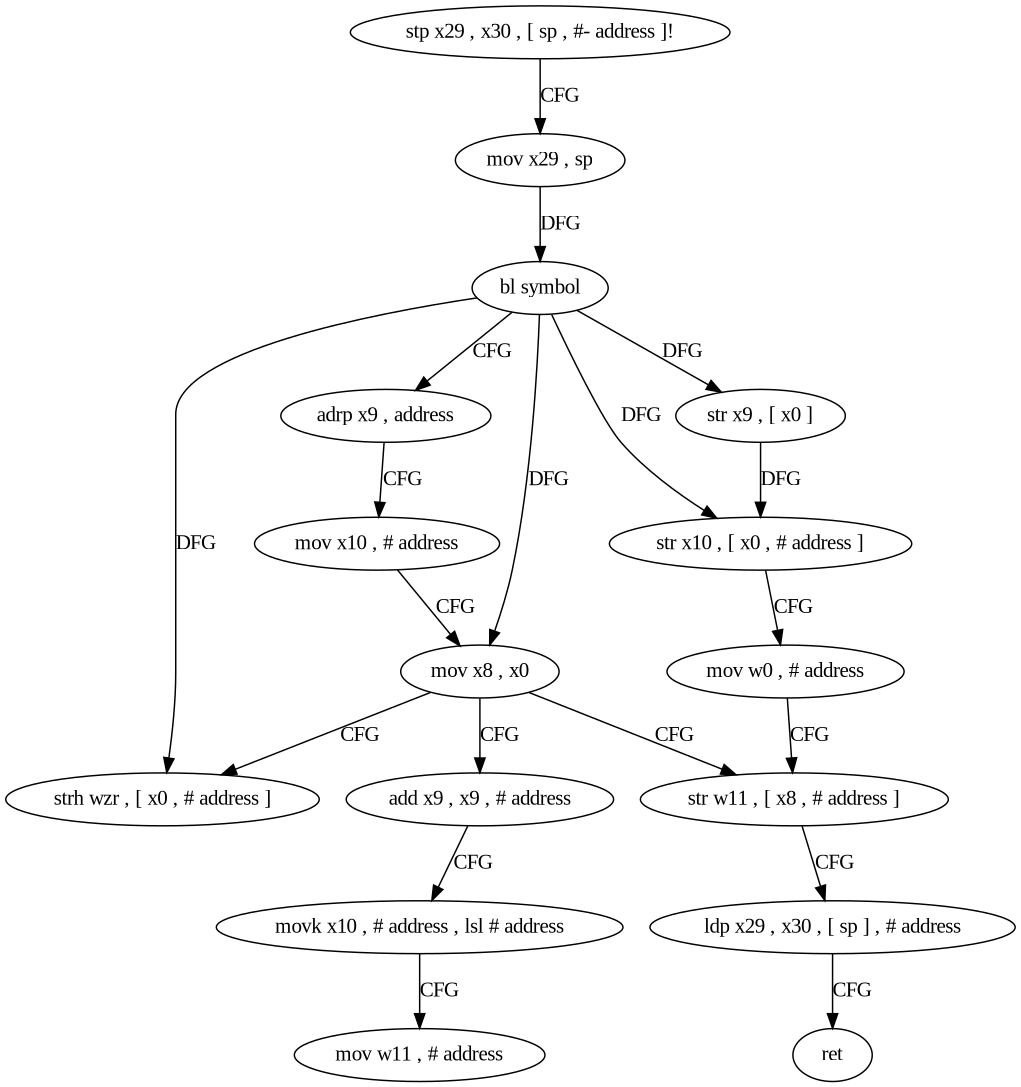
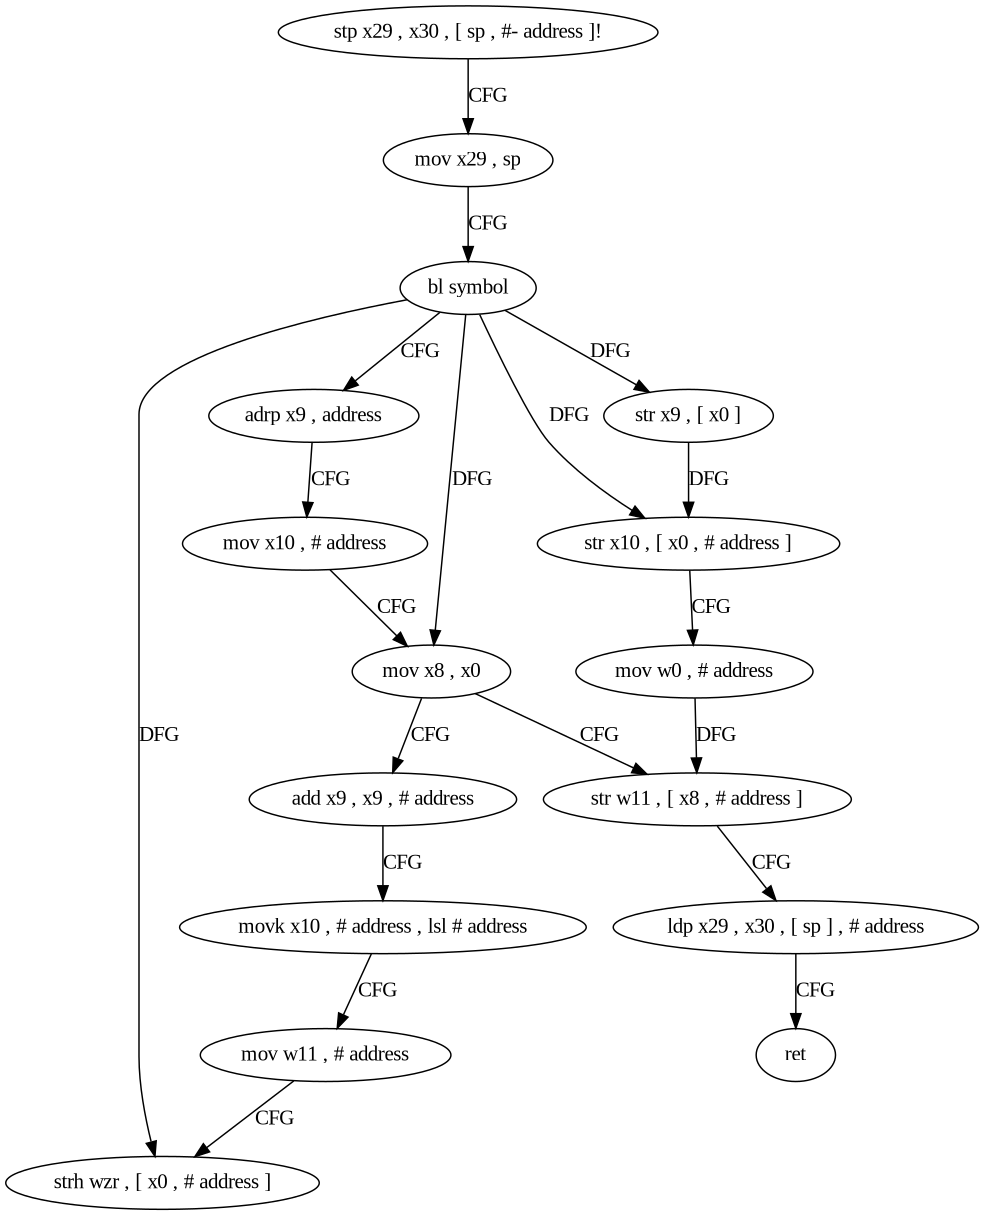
(561, 224) -> (488, 224)
(333, 731) -> (250, 1114)
(810, 735) -> (716, 735)
